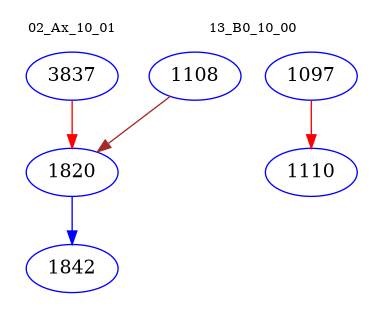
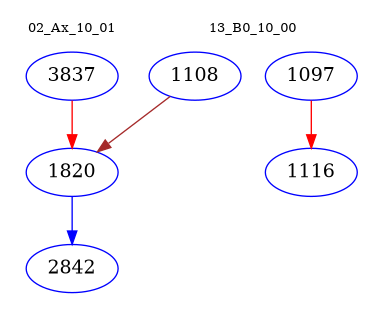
(311, 172) -> (311, 172)
(72, 269) -> (72, 269)
